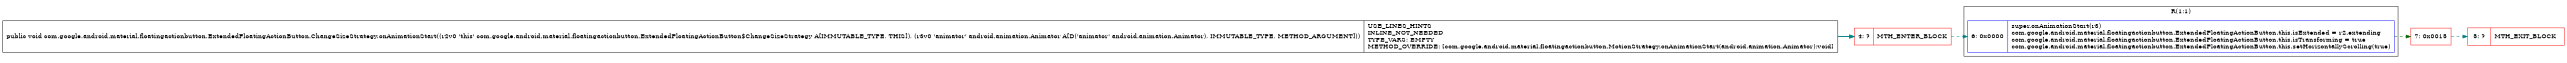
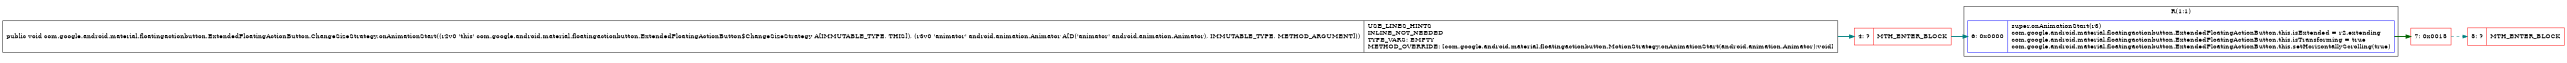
(2526, 36) -> (2526, 36)
(1957, 37) -> (1957, 37)
(2401, 37) -> (2401, 37)
